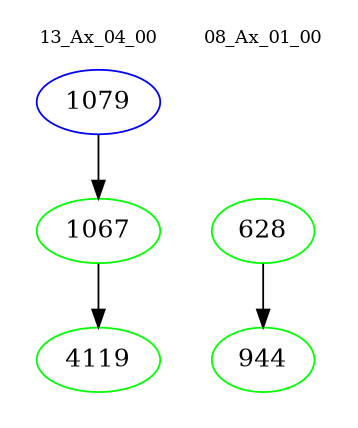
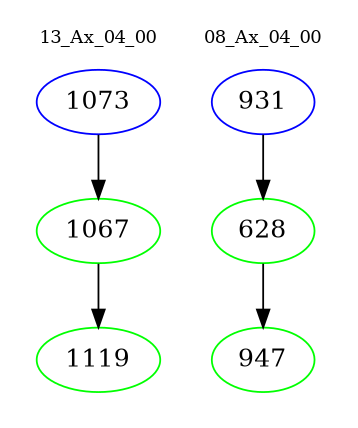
(263, 38) -> (263, 38)
(98, 102) -> (98, 102)
none -> (263, 102)
(98, 360) -> (98, 360)
(263, 360) -> (263, 360)
